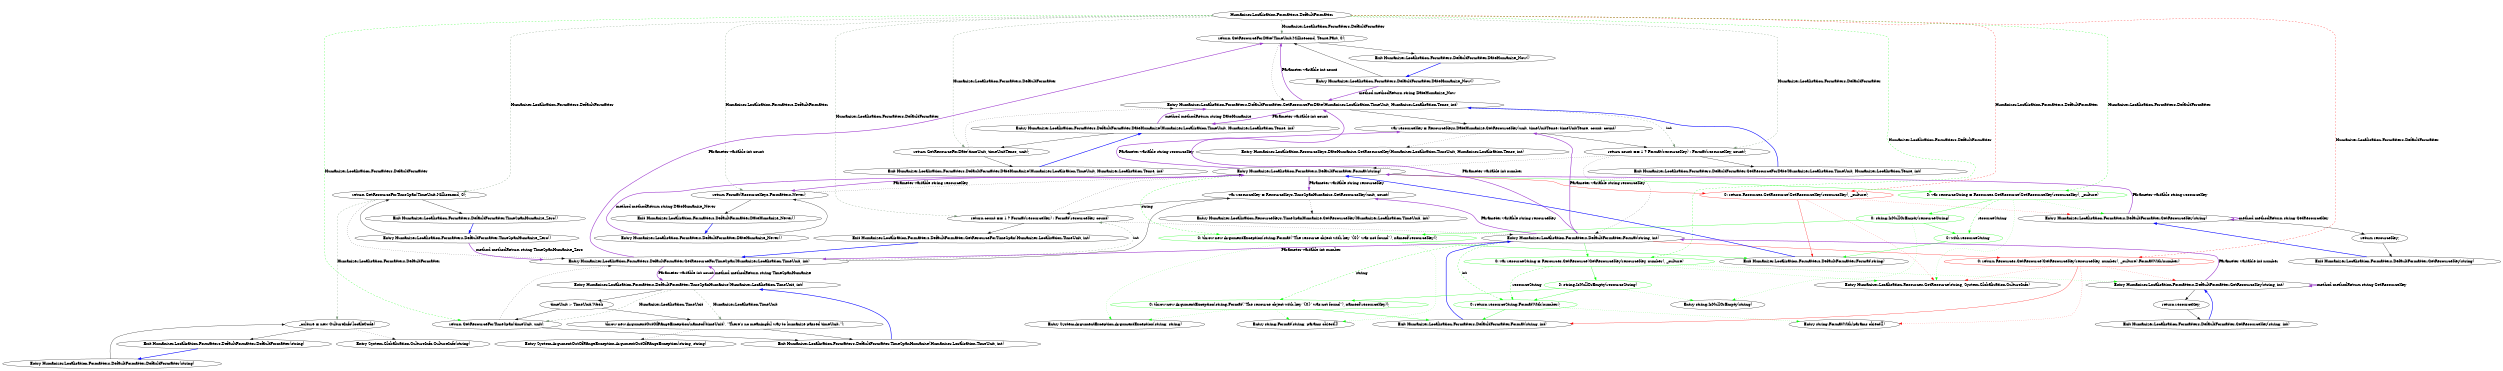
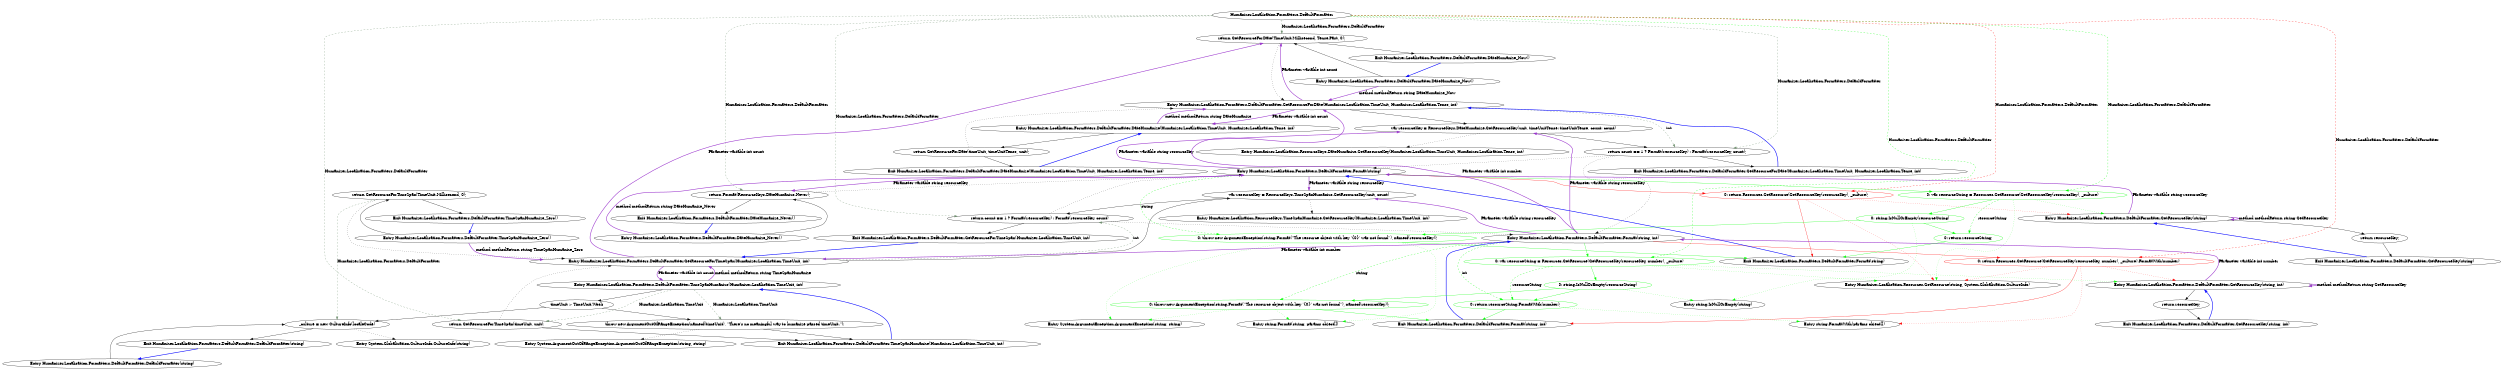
(583, 20) -> (583, 20)
(769, 21) -> none
(1029, 25) -> none
(760, 195) -> (760, 195)
(1968, 238) -> (1968, 238)
(539, 314) -> (462, 314)
